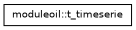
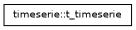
(68, 15) -> (68, 15)
